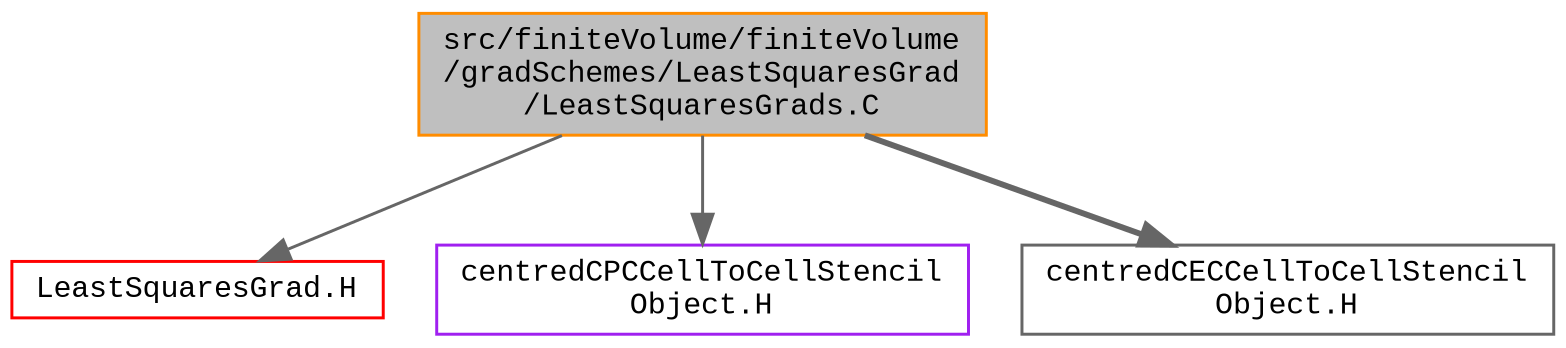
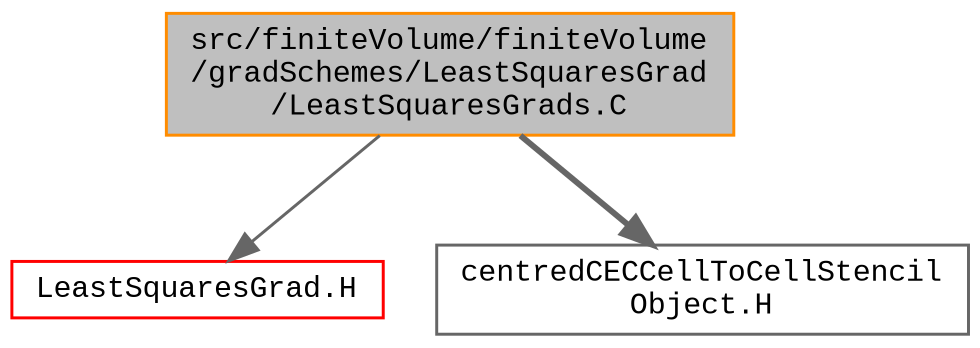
(703, 290) -> none
